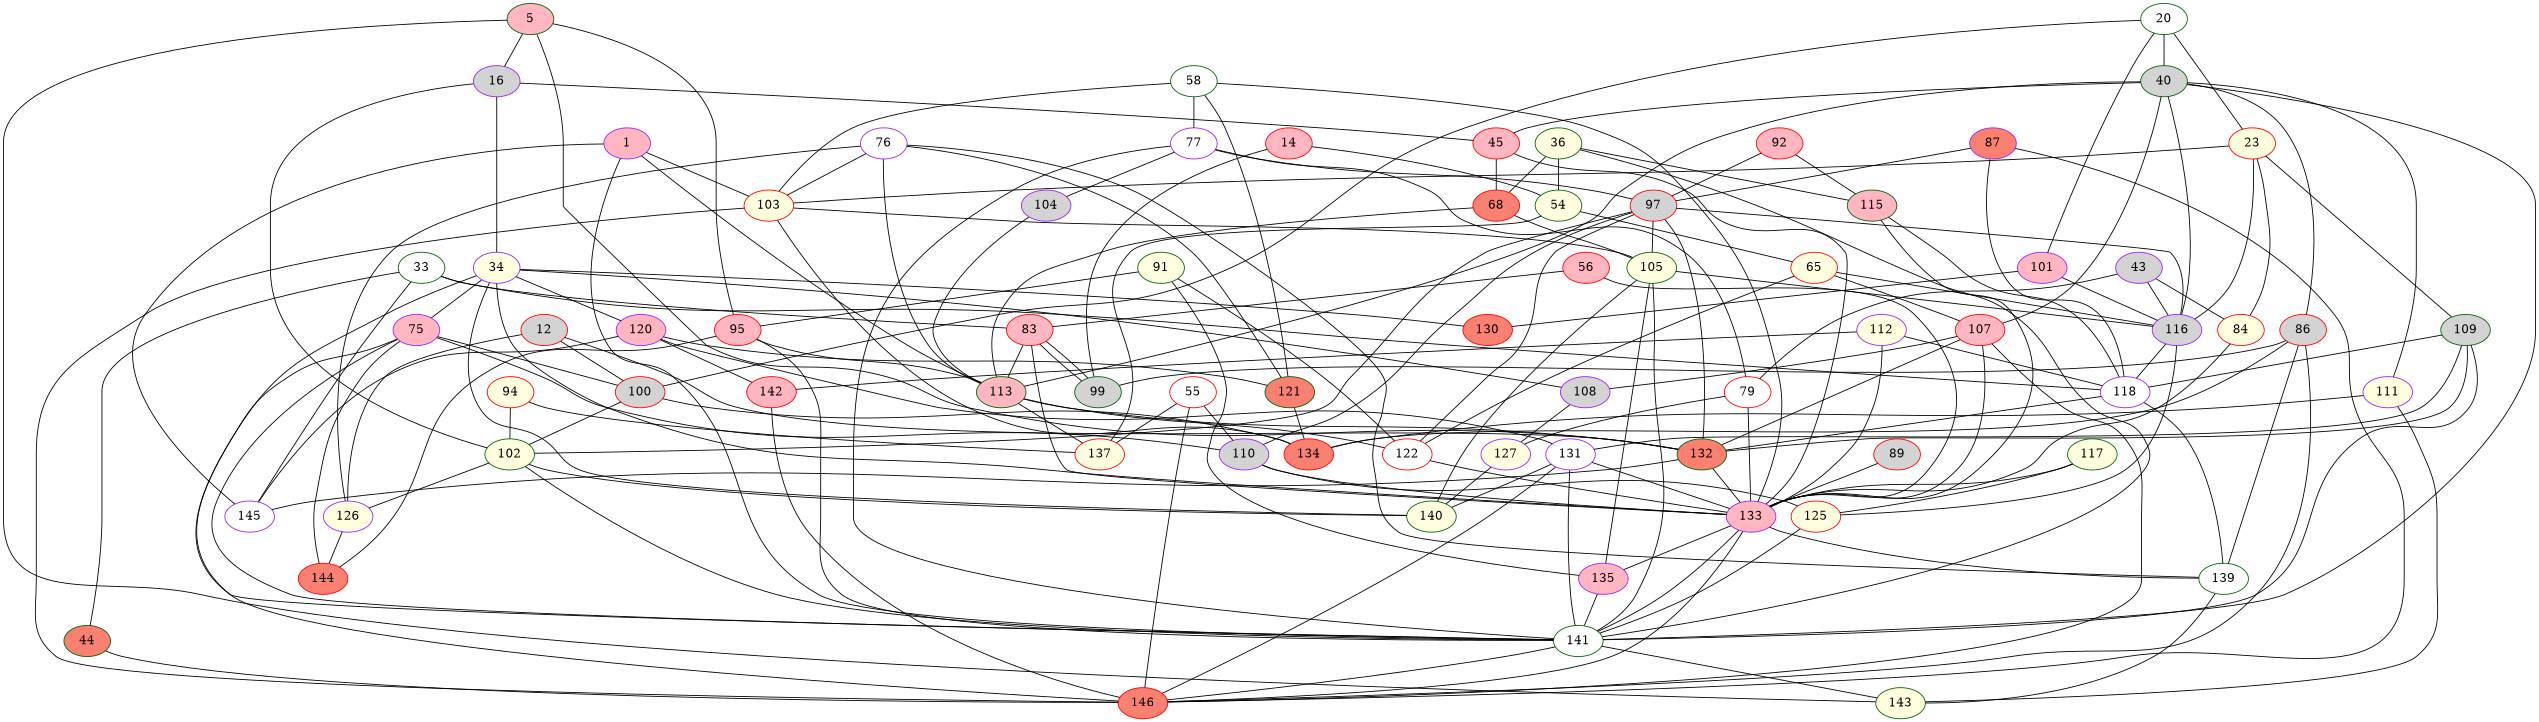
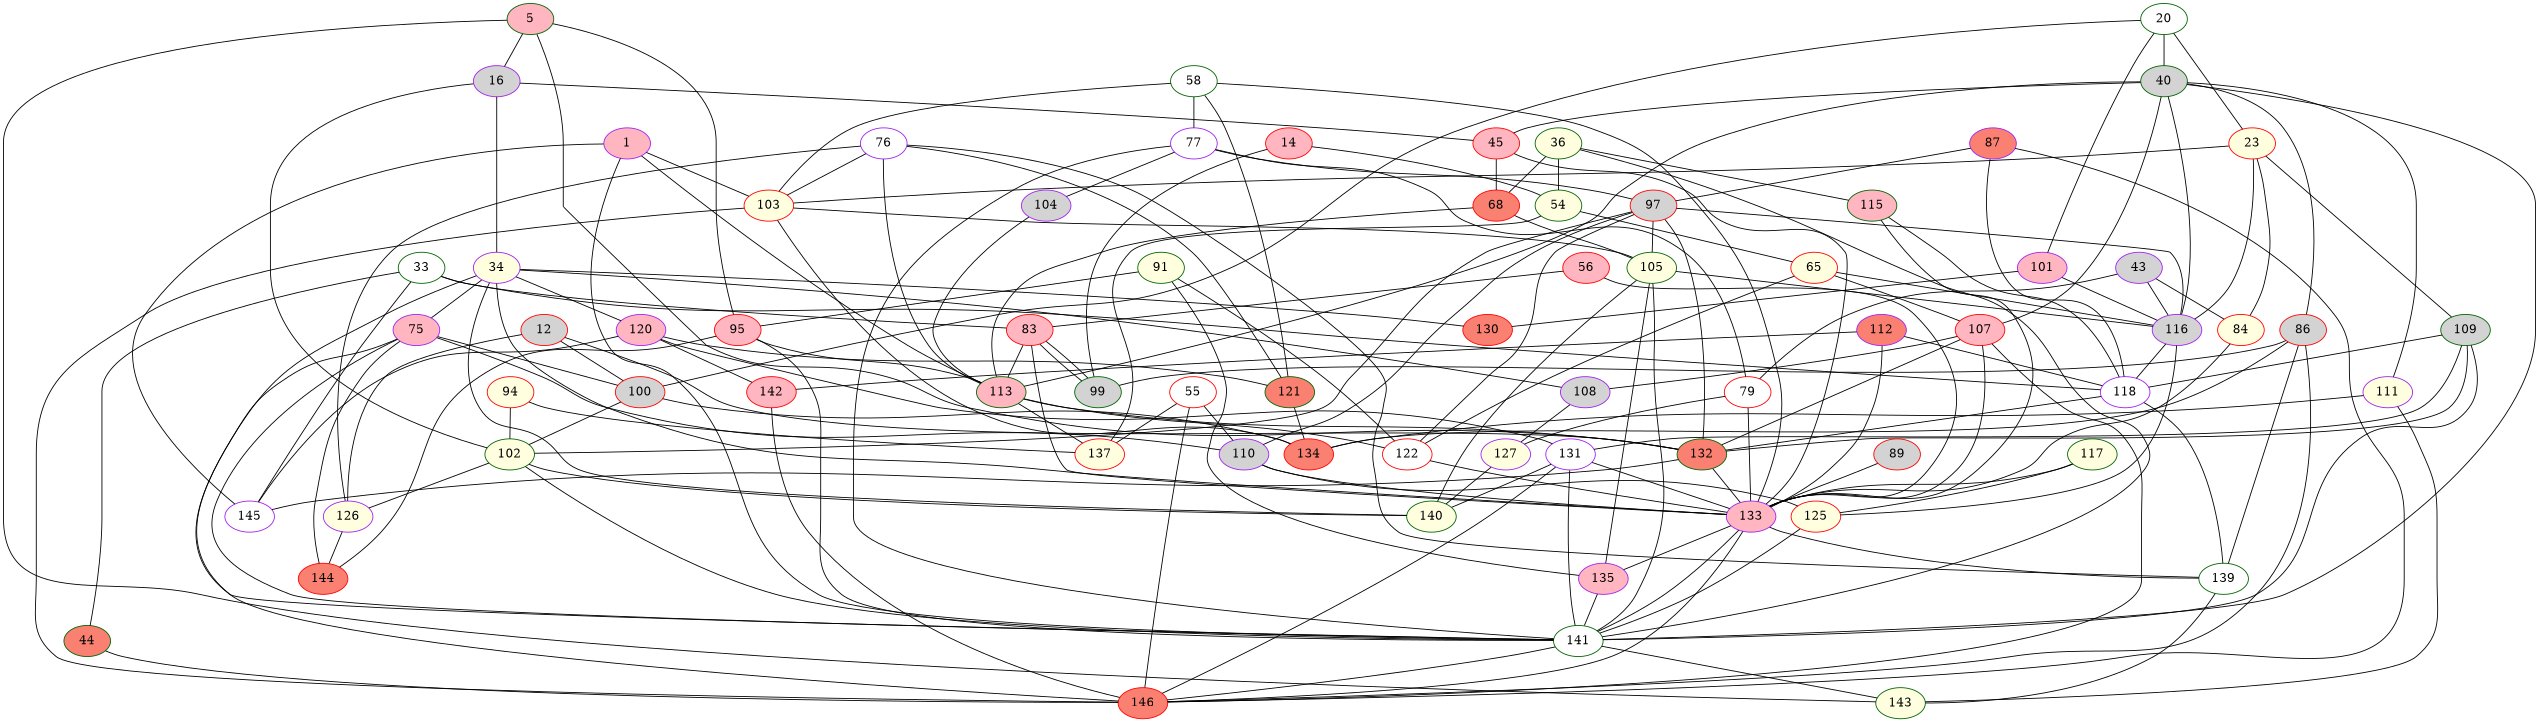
(1780, 143) -> none
(1882, 330) -> (1882, 330)
